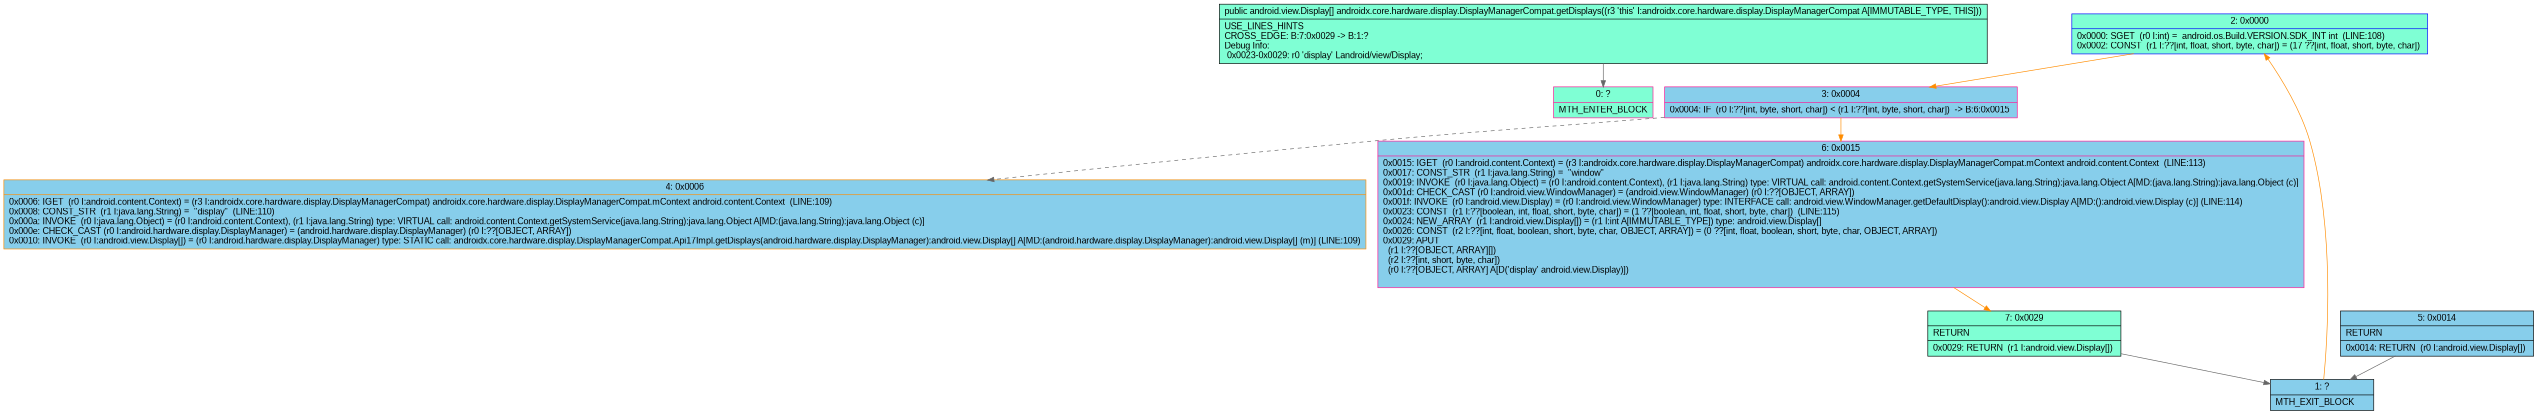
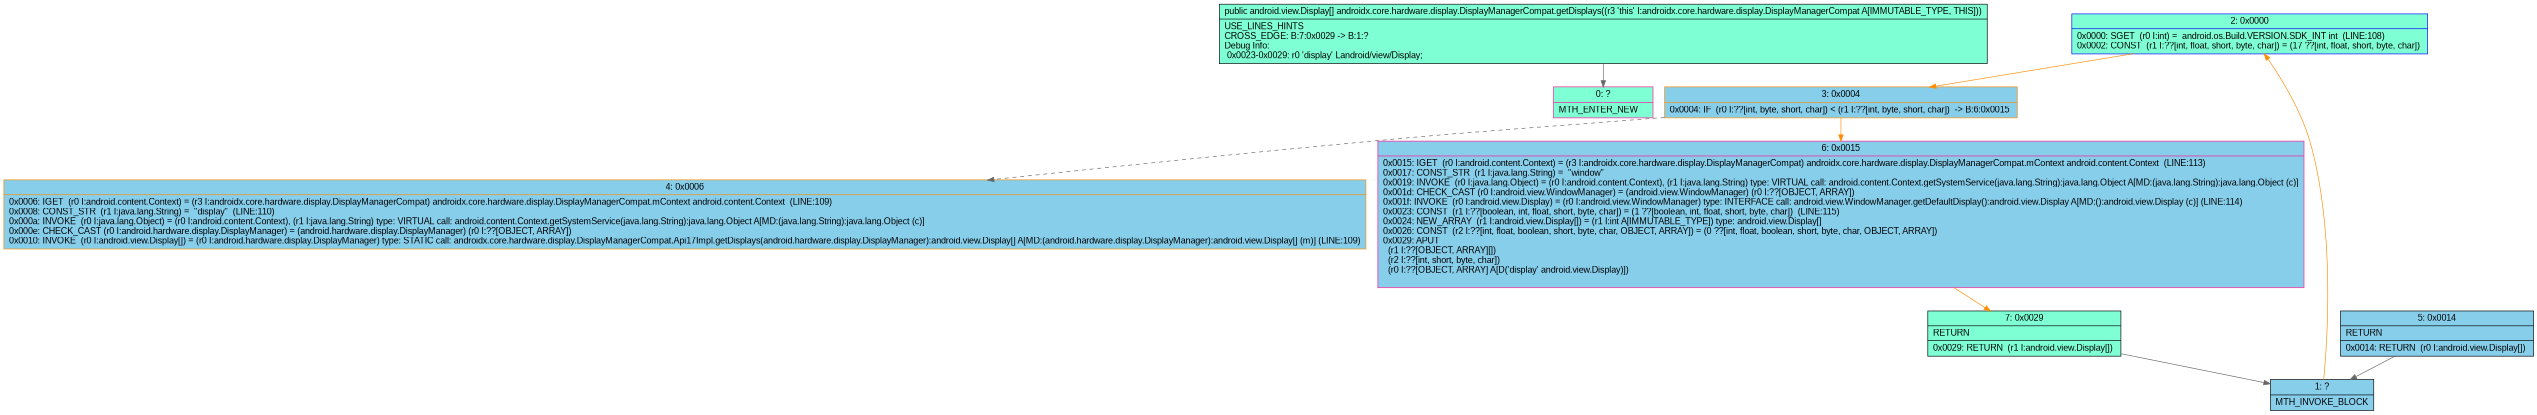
(1841, 102) -> (1841, 102)
(1603, 110) -> (1599, 110)
(2315, 402) -> (2322, 402)
